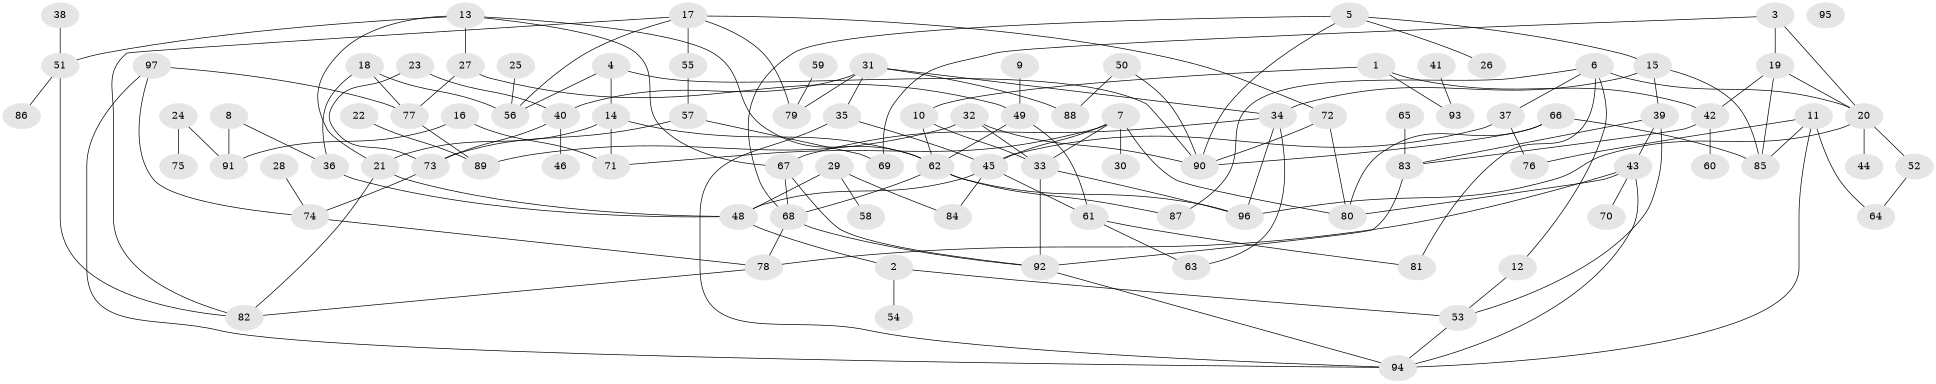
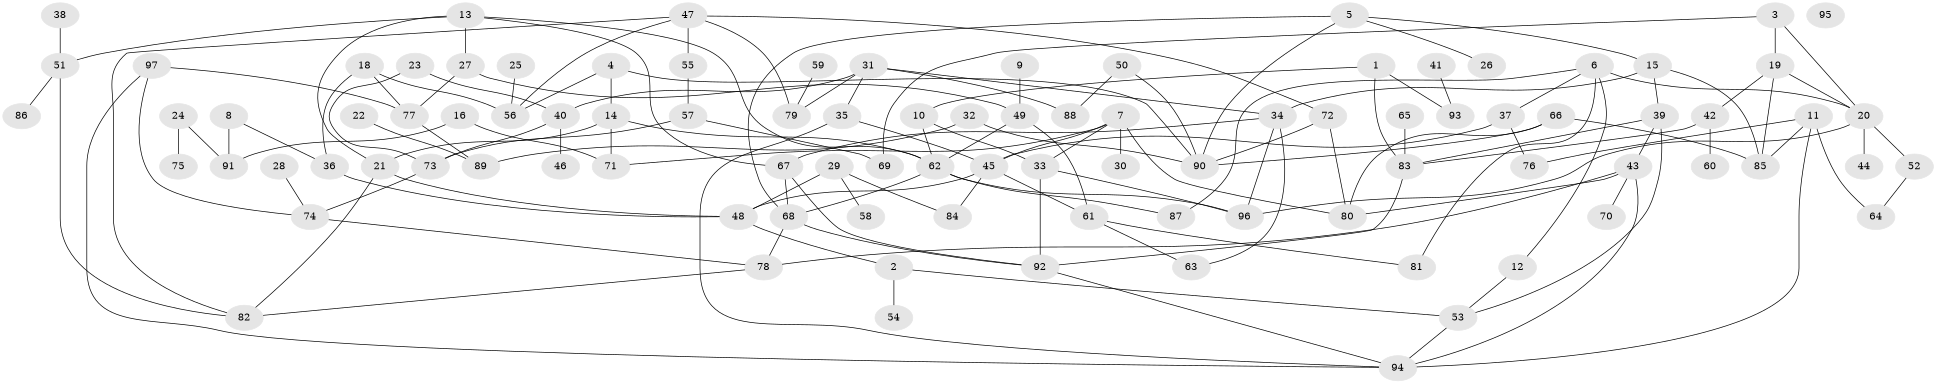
(688, 15) -> (688, 15)
(1590, 89) -> (1377, 119)
(1005, 141) -> none
